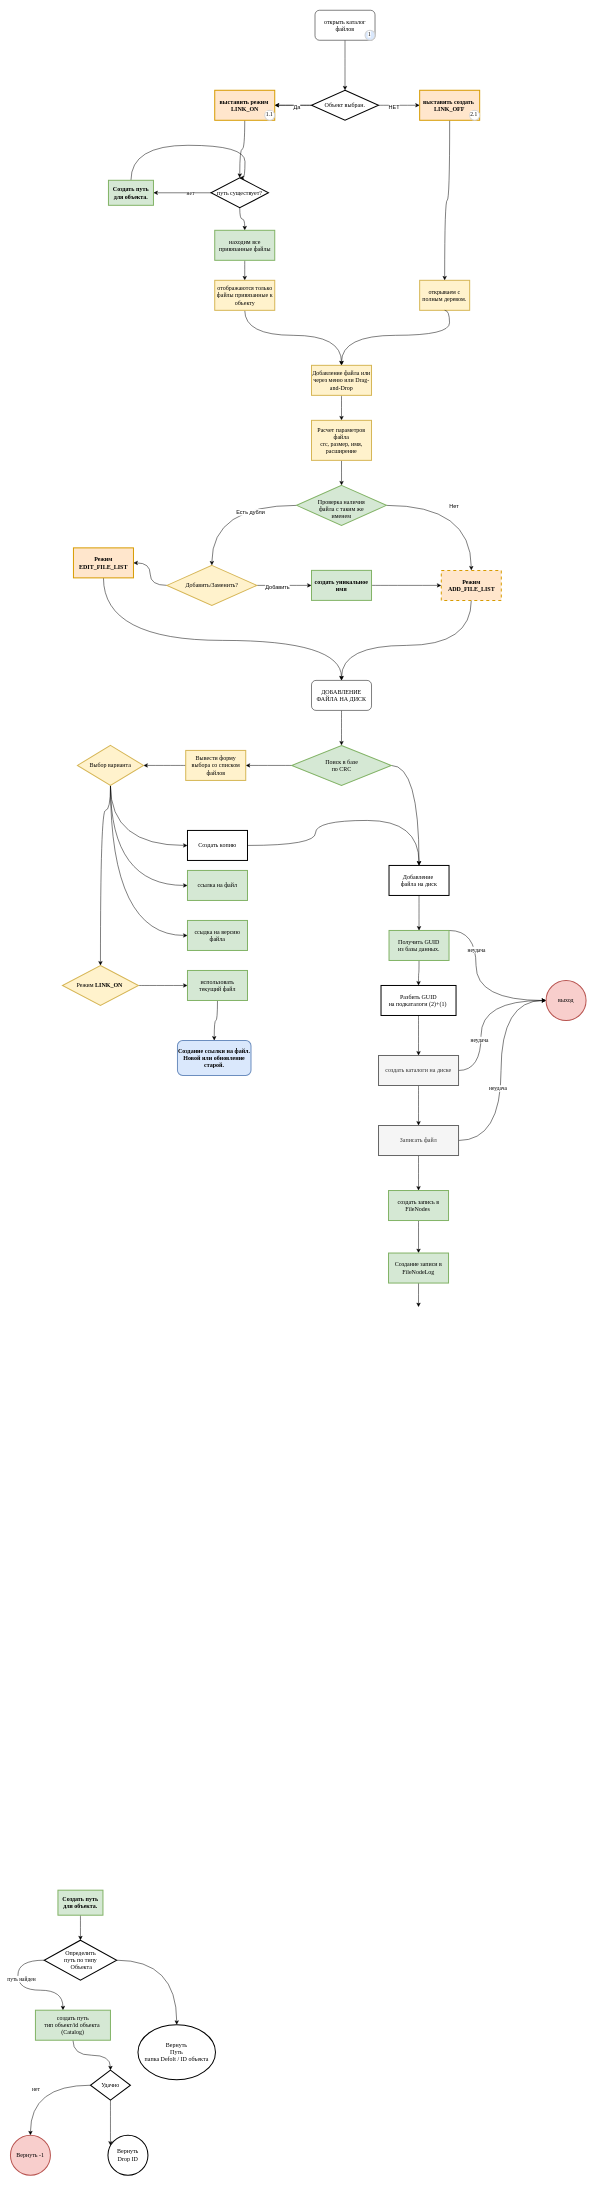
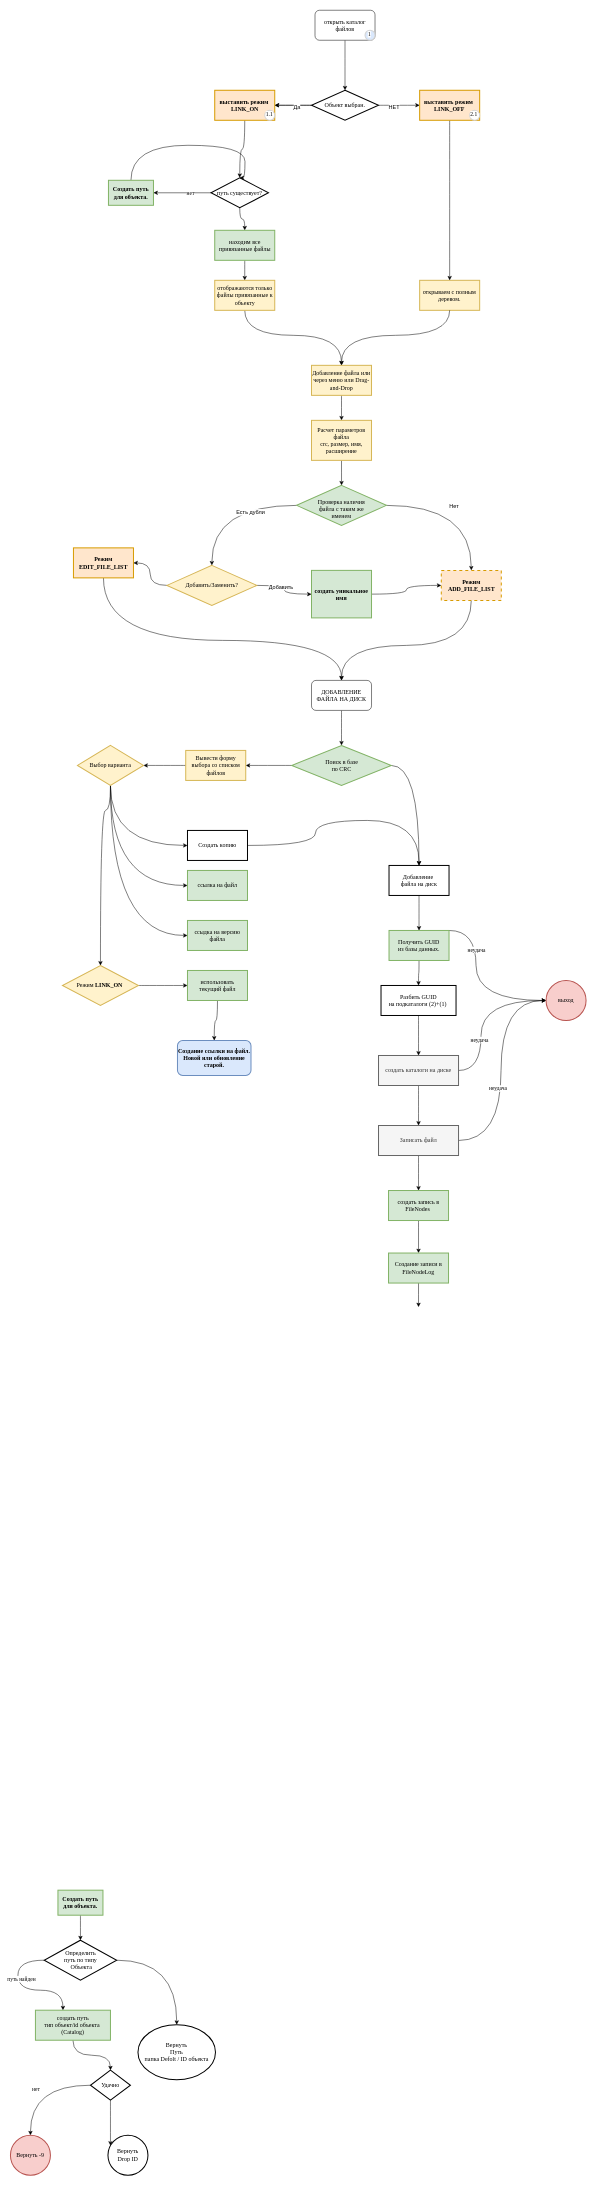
(449, 105) -> (449, 105)
(444, 295) -> (449, 295)
(341, 585) -> (341, 594)
(30, 2155) -> (30, 2155)
